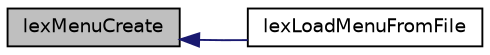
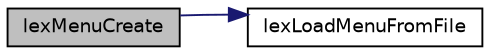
(223, 40) -> (204, 15)
